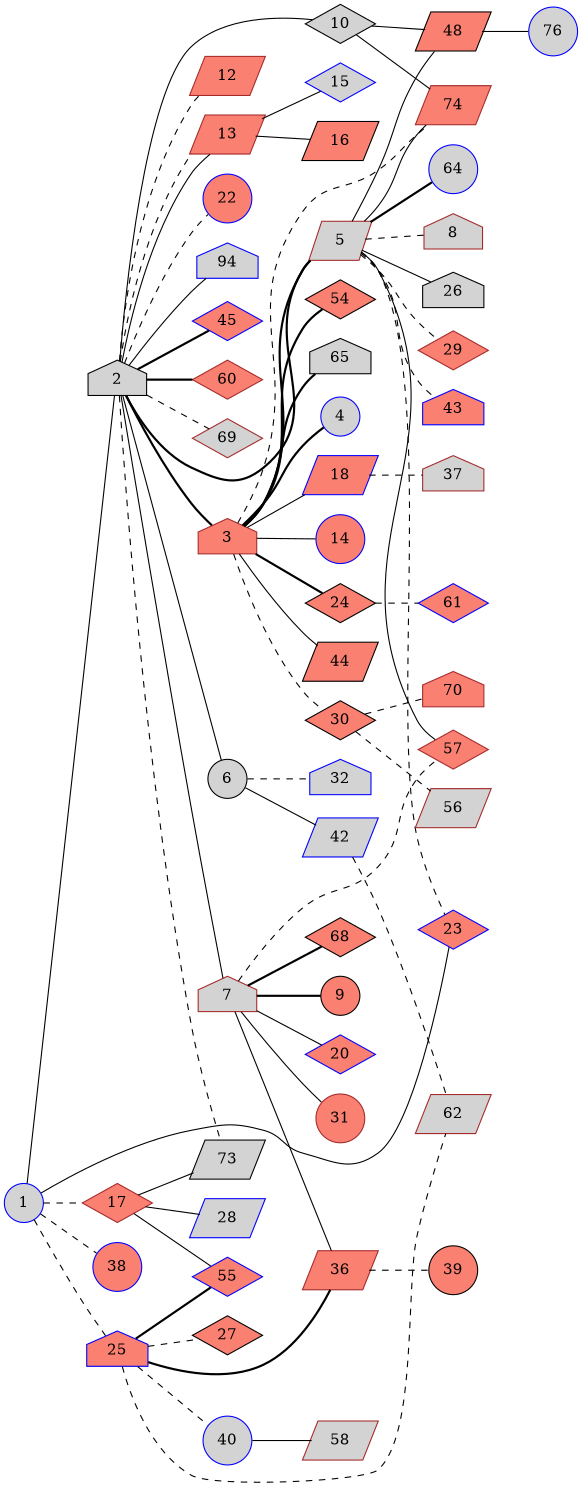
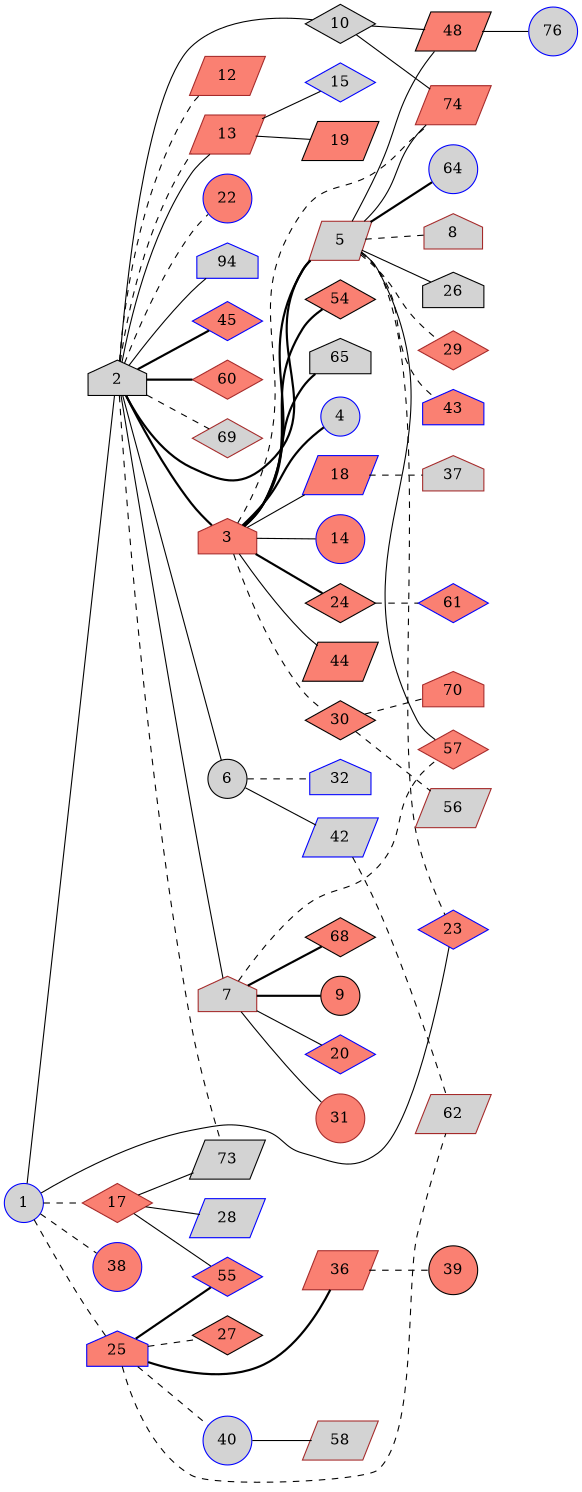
(340, 141) -> (340, 141)
(283, 1131) -> none
